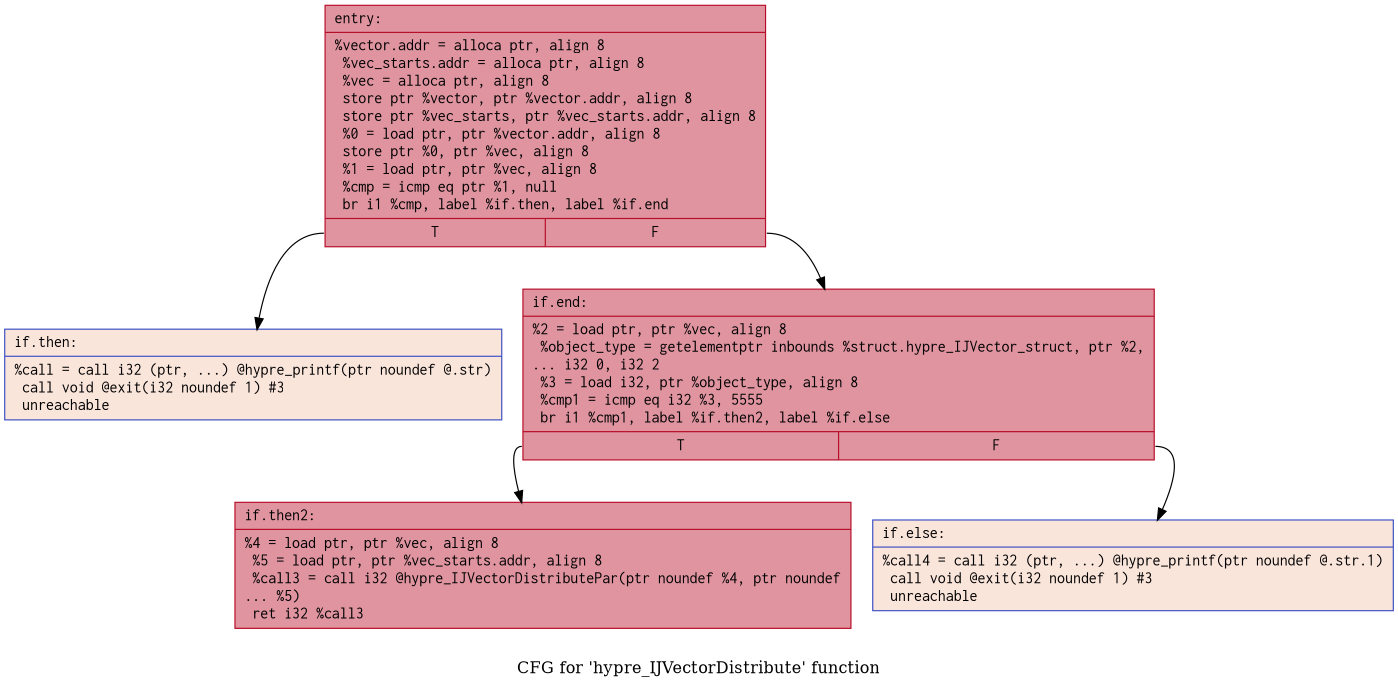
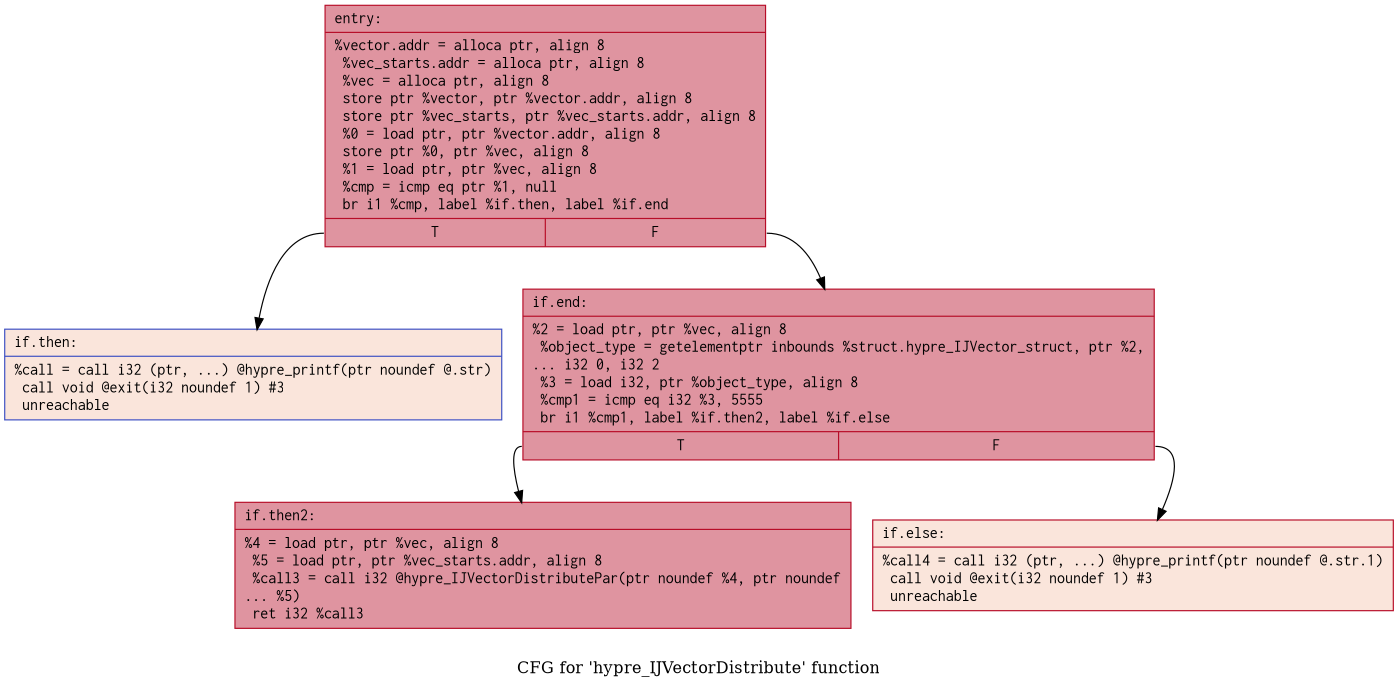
(1133, 565) -> (1133, 565)
